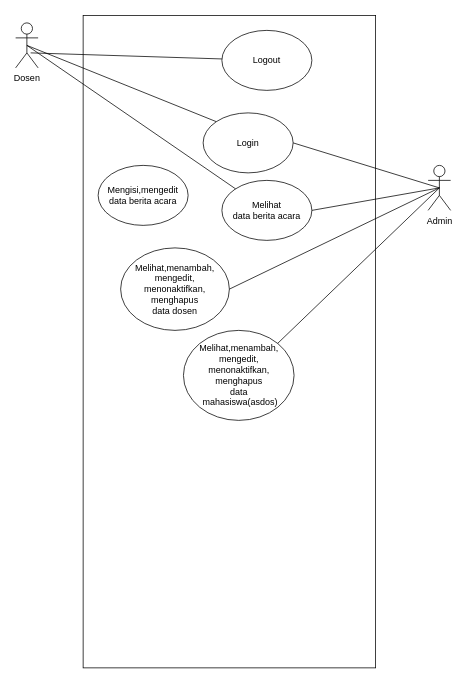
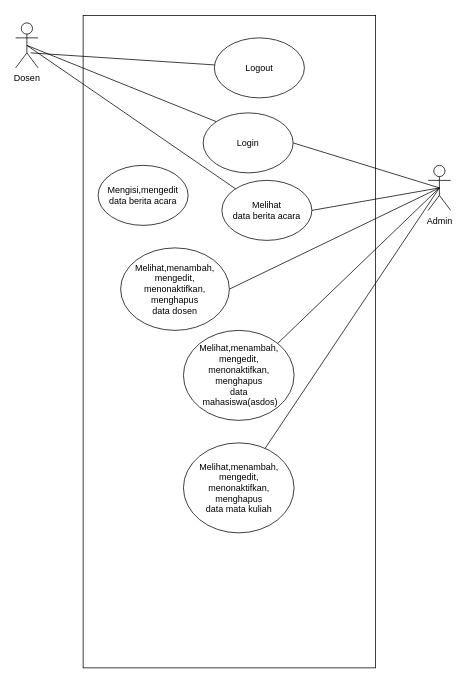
(267, 60) -> (259, 68)
none -> (350, 321)
none -> (239, 488)
